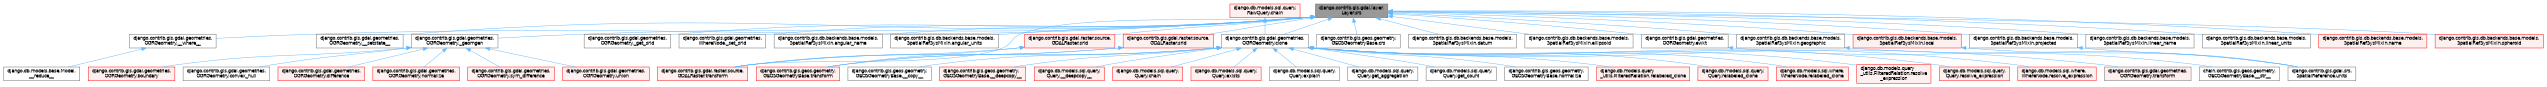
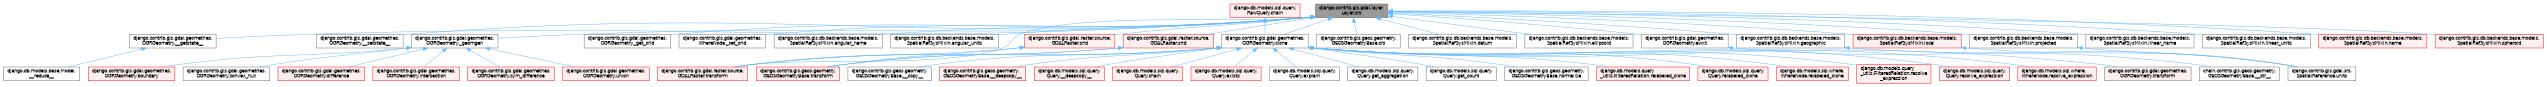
(173, 41) -> (173, 41)
(416, 74) -> (416, 74)
